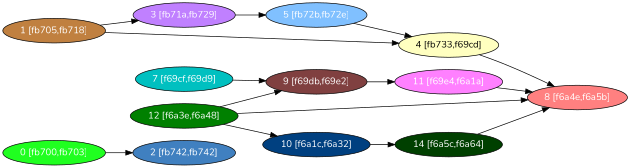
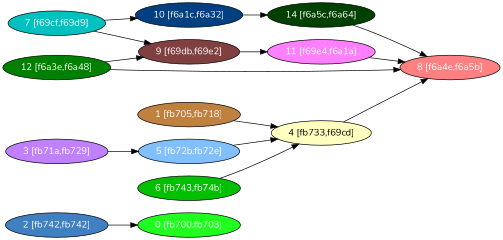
(116, 23) -> none
(247, 130) -> (117, 19)
(116, 153) -> (120, 225)
none -> (189, 188)
